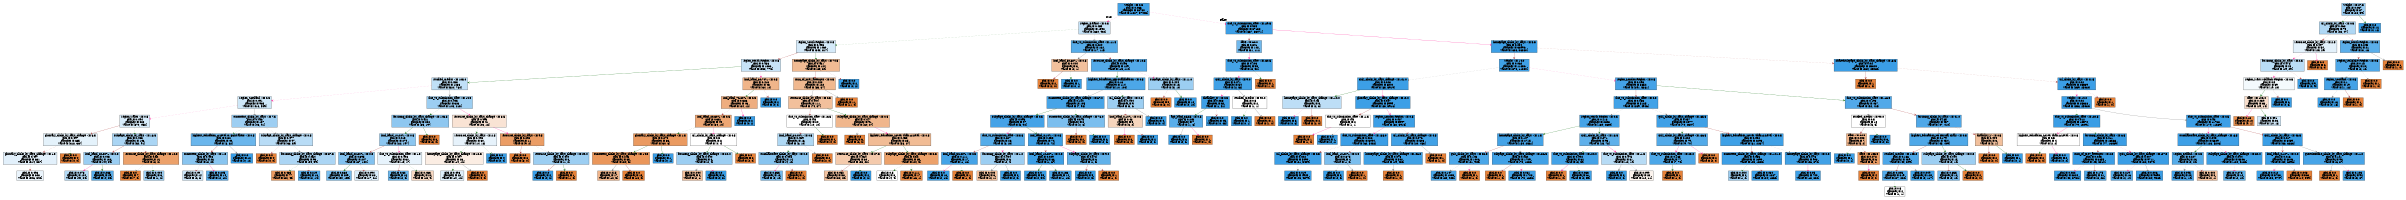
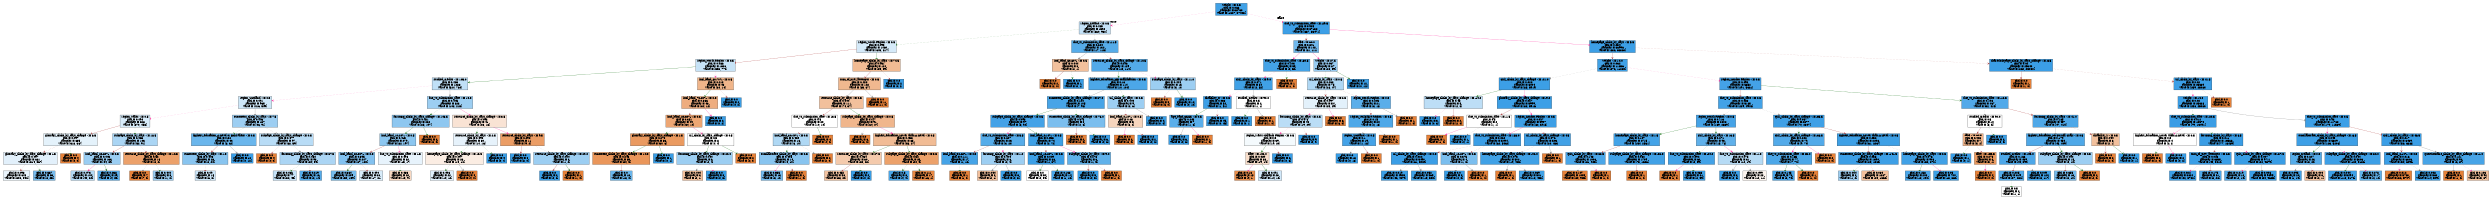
none -> (1315, 55)
(1161, 102) -> (1161, 102)
(520, 158) -> (520, 158)
none -> (44, 176)
(217, 176) -> none
(283, 176) -> (285, 176)
(398, 176) -> none
(608, 176) -> none
(634, 176) -> (621, 176)
(887, 176) -> (899, 176)
(938, 176) -> none
(1035, 176) -> (1037, 176)
none -> (1424, 176)
(1444, 176) -> (1575, 176)
(1522, 176) -> none
none -> (1532, 176)
(1765, 176) -> (1875, 176)
none -> (1784, 176)
none -> (1918, 176)
(2234, 176) -> (2371, 176)
(2270, 176) -> (2398, 176)
(2299, 176) -> (2428, 176)
none -> (2342, 176)
(2354, 176) -> (2478, 176)
